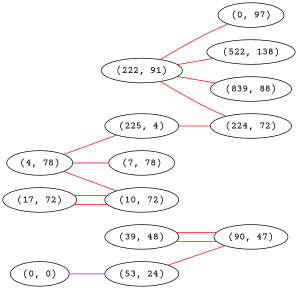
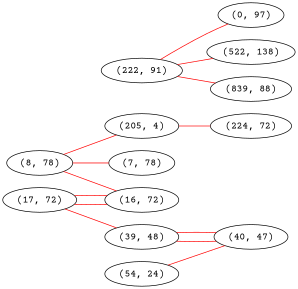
(193, 100) -> none
(142, 126) -> (142, 126)
(40, 163) -> (40, 163)
(142, 200) -> (142, 200)
none -> (91, 218)
(251, 237) -> (251, 237)
(40, 274) -> none
(142, 274) -> (142, 274)
